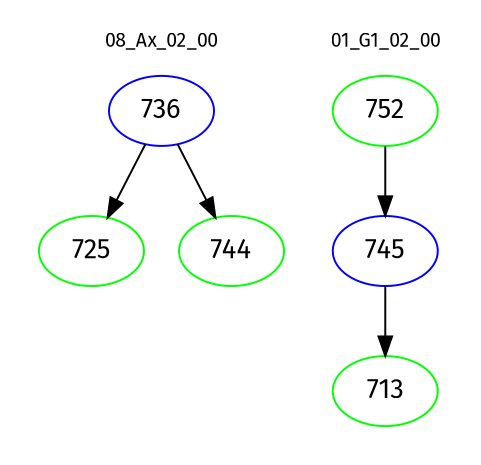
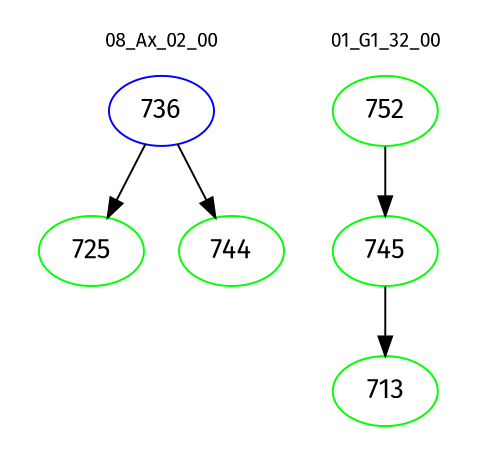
(386, 42) -> (386, 42)
(385, 251) -> (385, 251)
